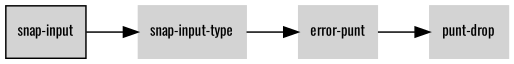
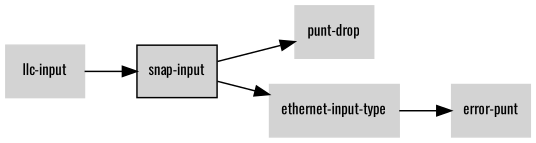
(192, 32) -> (334, 111)
(396, 32) -> (249, 53)
none -> (45, 71)
